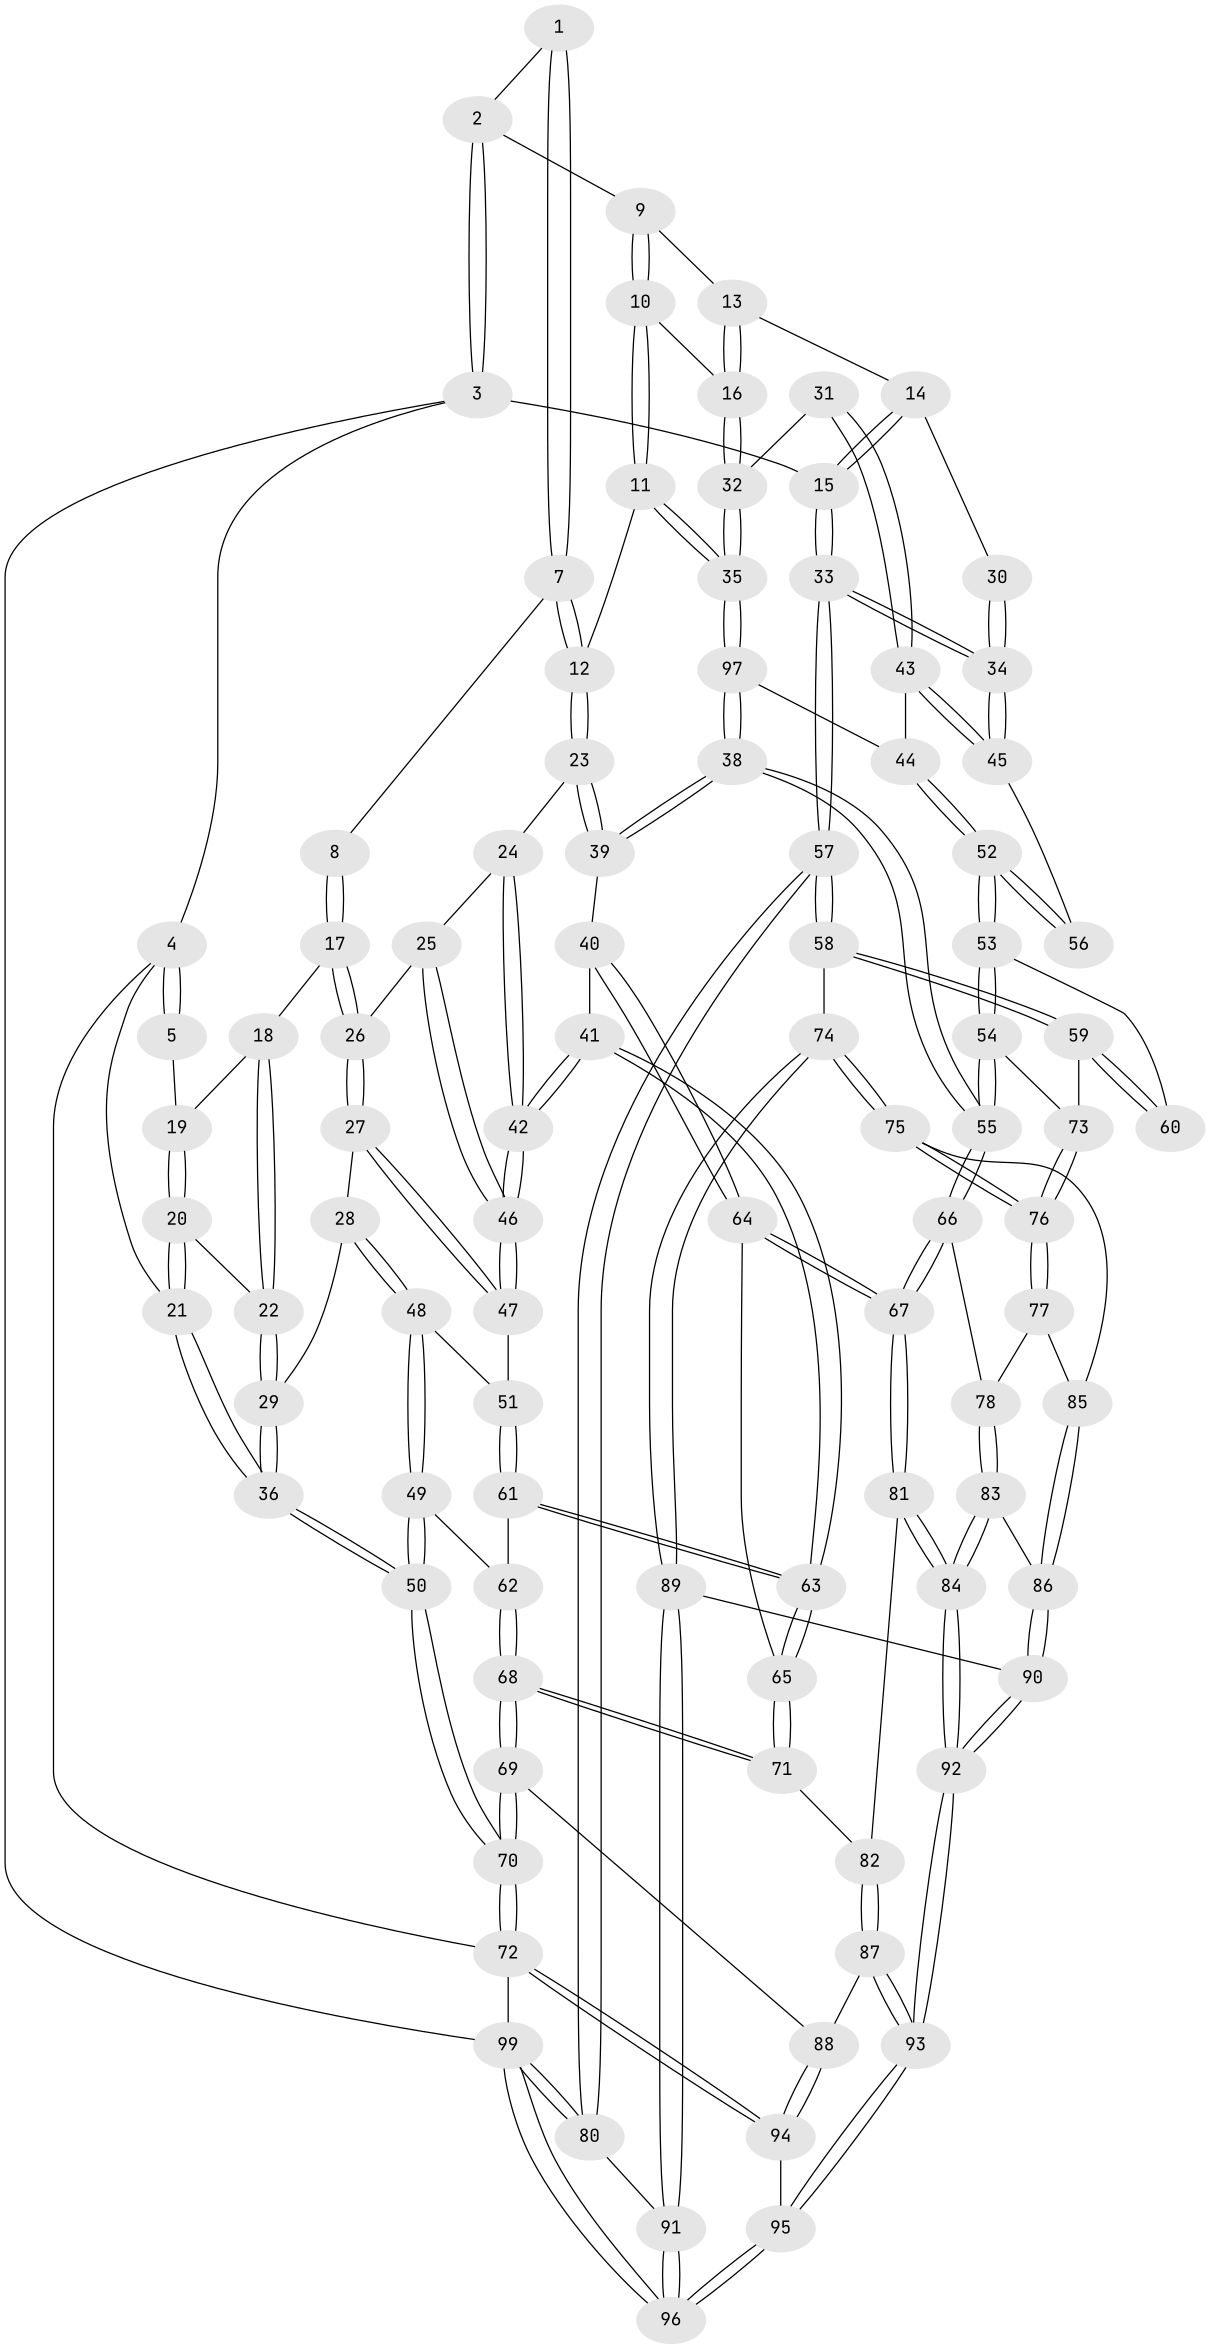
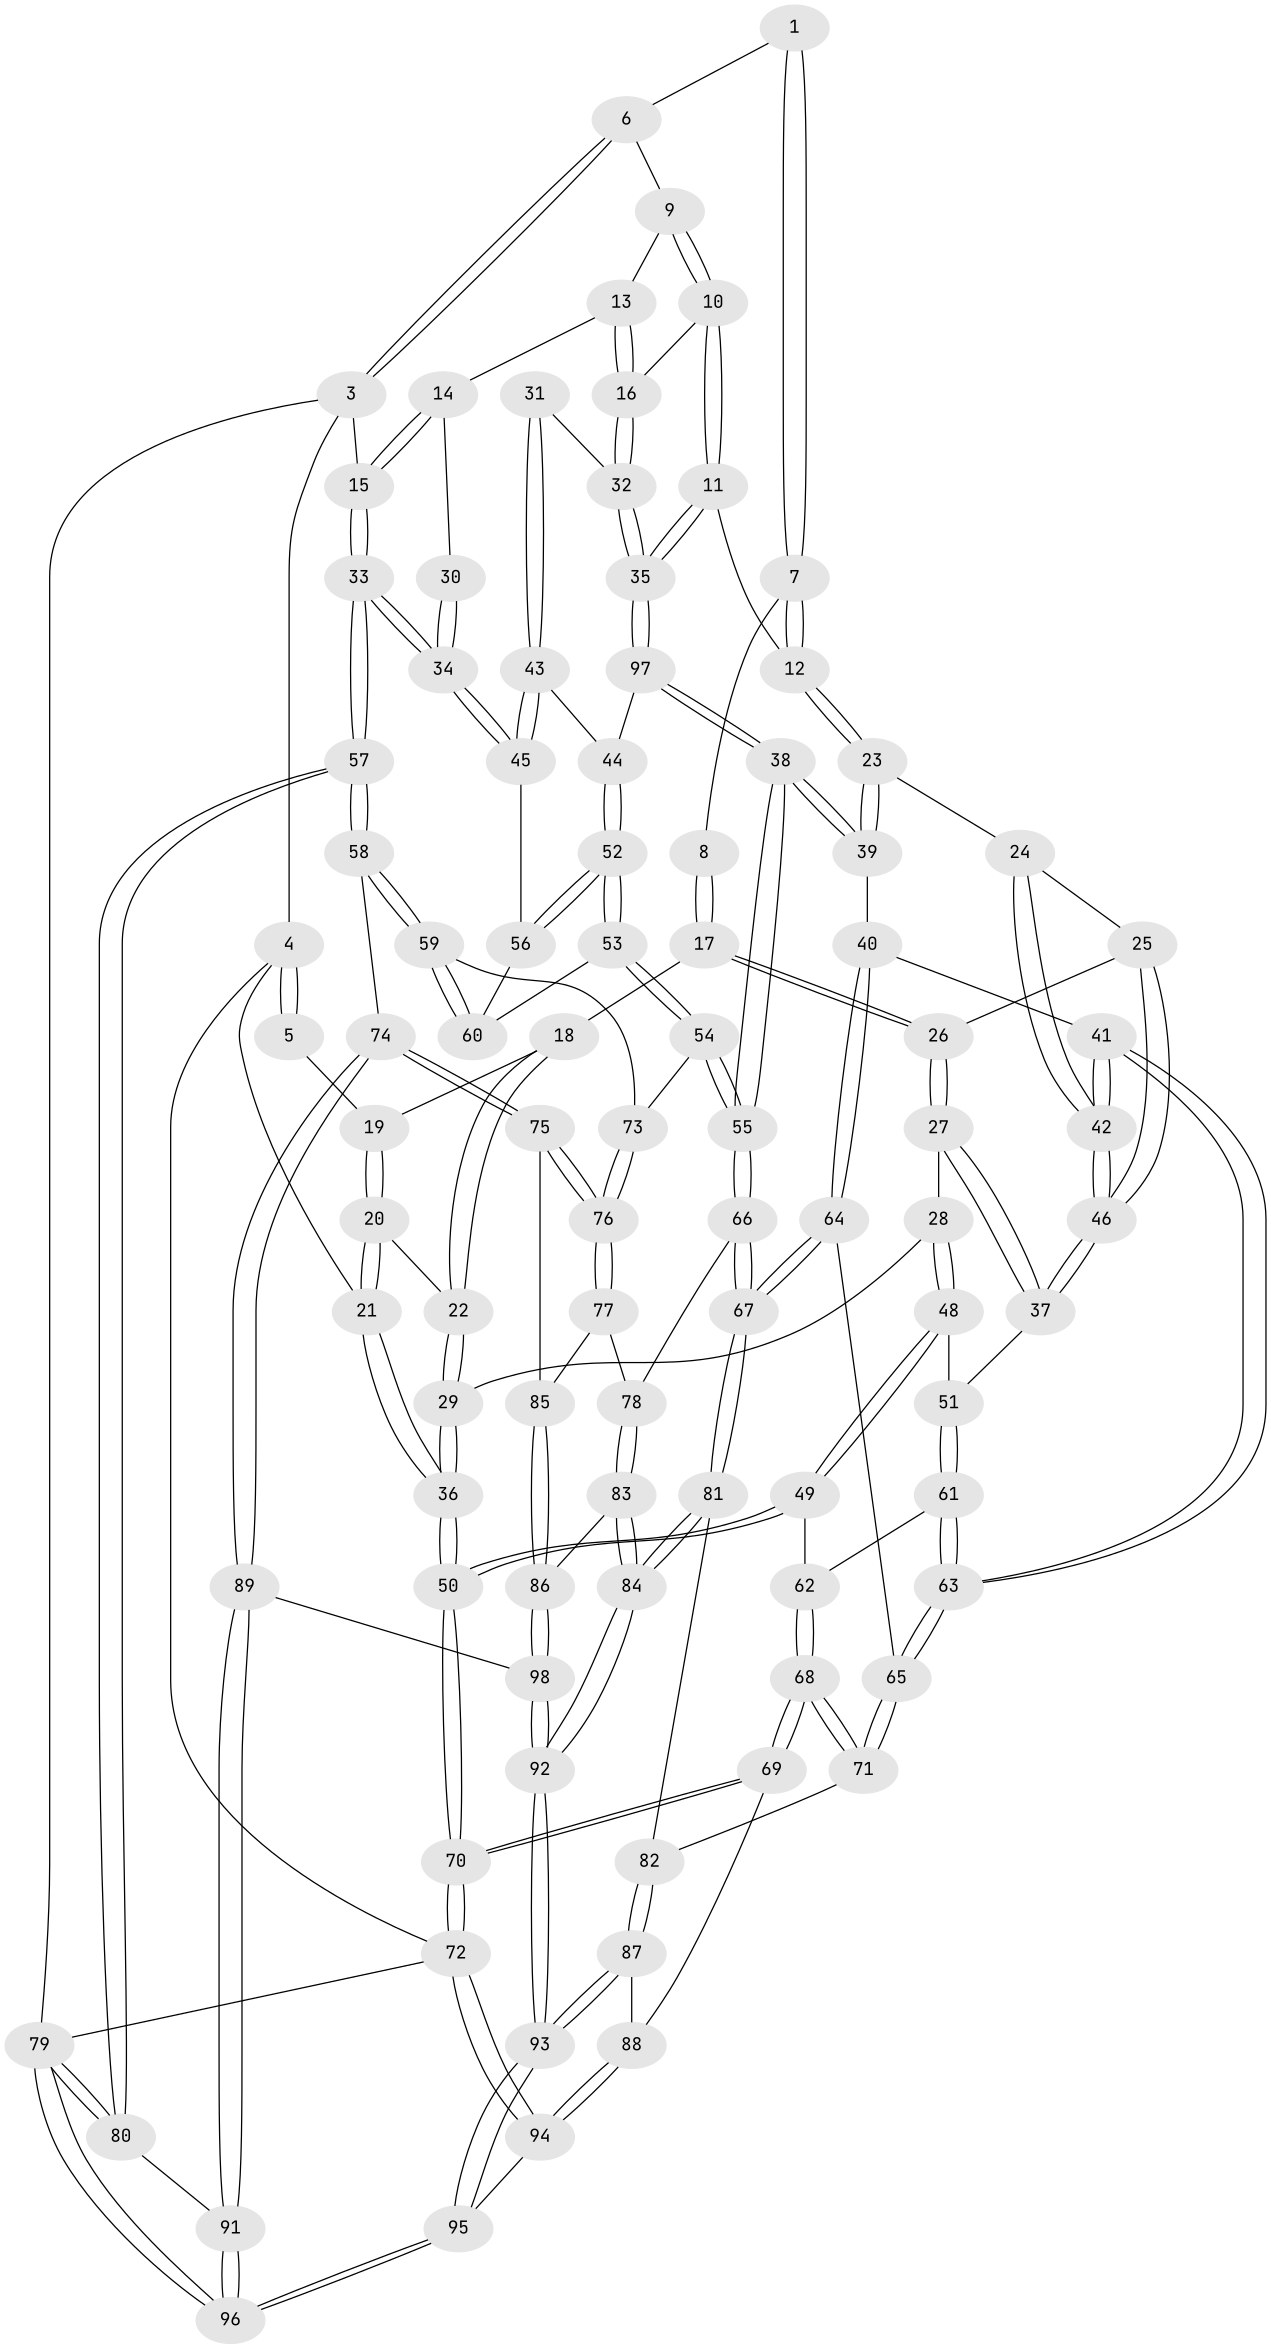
(478, 120) -> (627, 120)
none -> (497, 991)
(508, 1312) -> (1041, 1312)
(1033, 1679) -> (540, 1679)
(508, 2045) -> (39, 2045)
